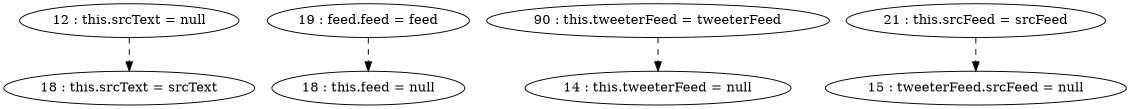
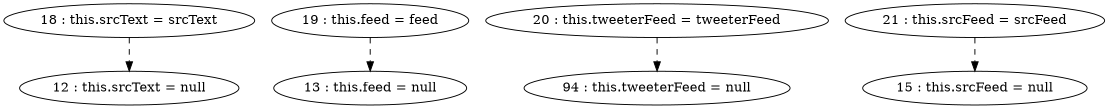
(368, 21) -> (370, 21)
(658, 21) -> (657, 21)
(129, 50) -> (129, 50)
(368, 88) -> (370, 88)
(658, 88) -> (657, 88)
(976, 88) -> (975, 88)
